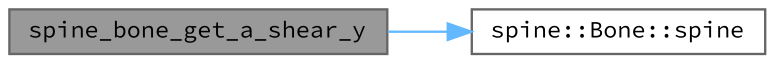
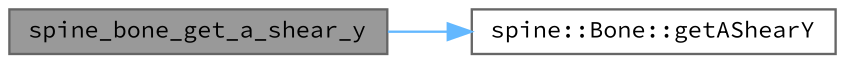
(618, 32) -> (654, 32)
